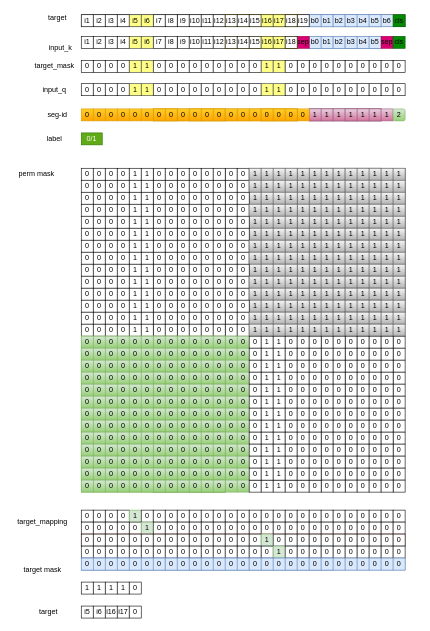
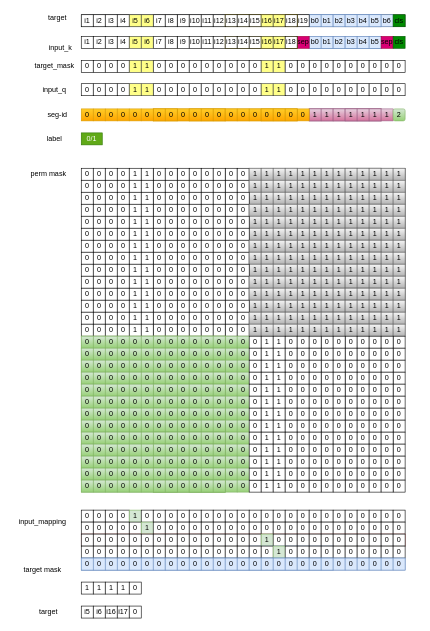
(36, 174) -> (48, 174)
(43, 522) -> (43, 522)
